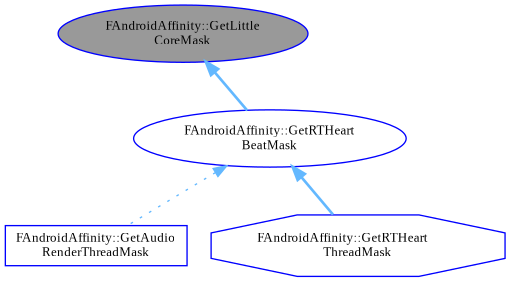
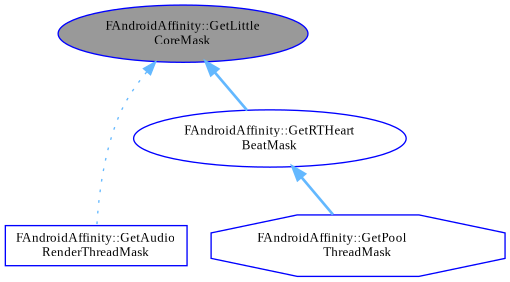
(172, 199) -> (109, 144)
(358, 246) -> (358, 246)
